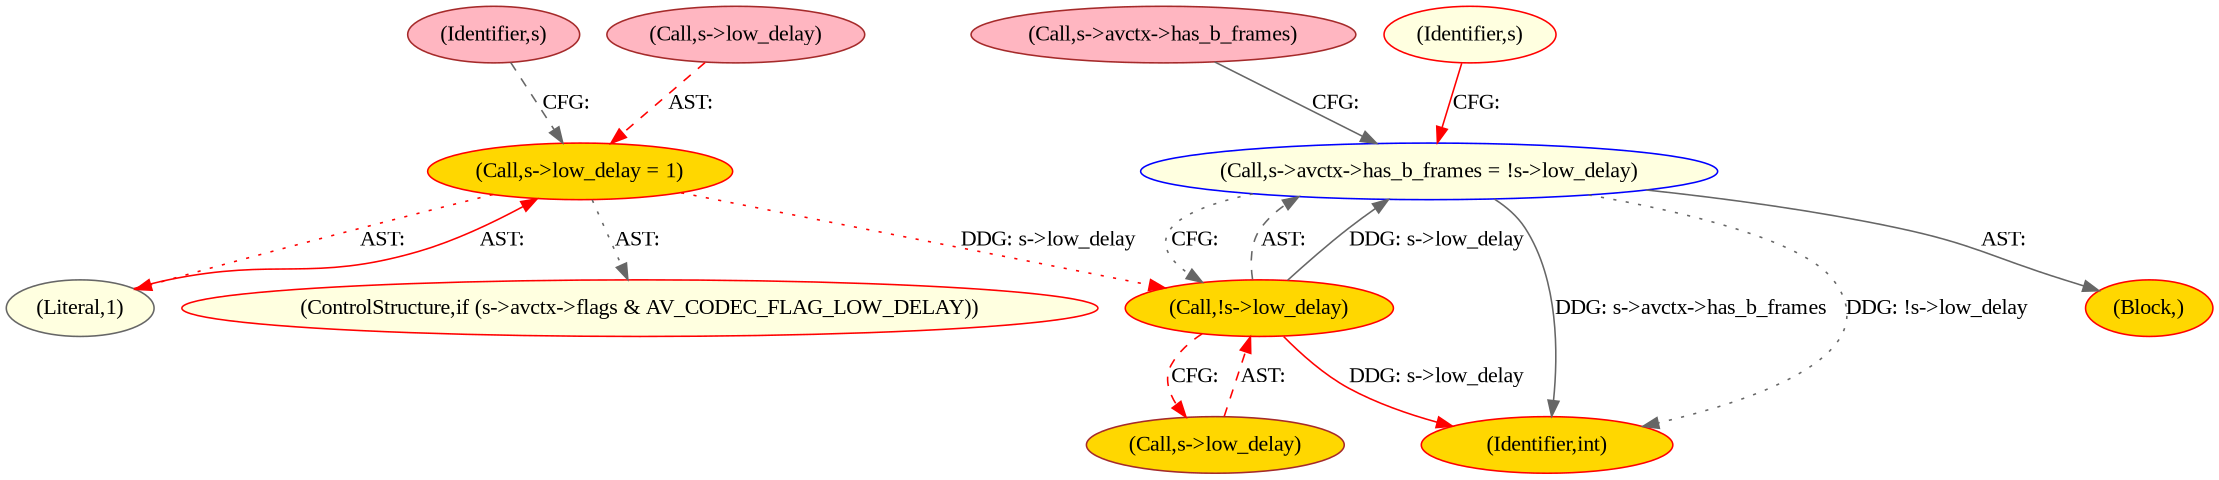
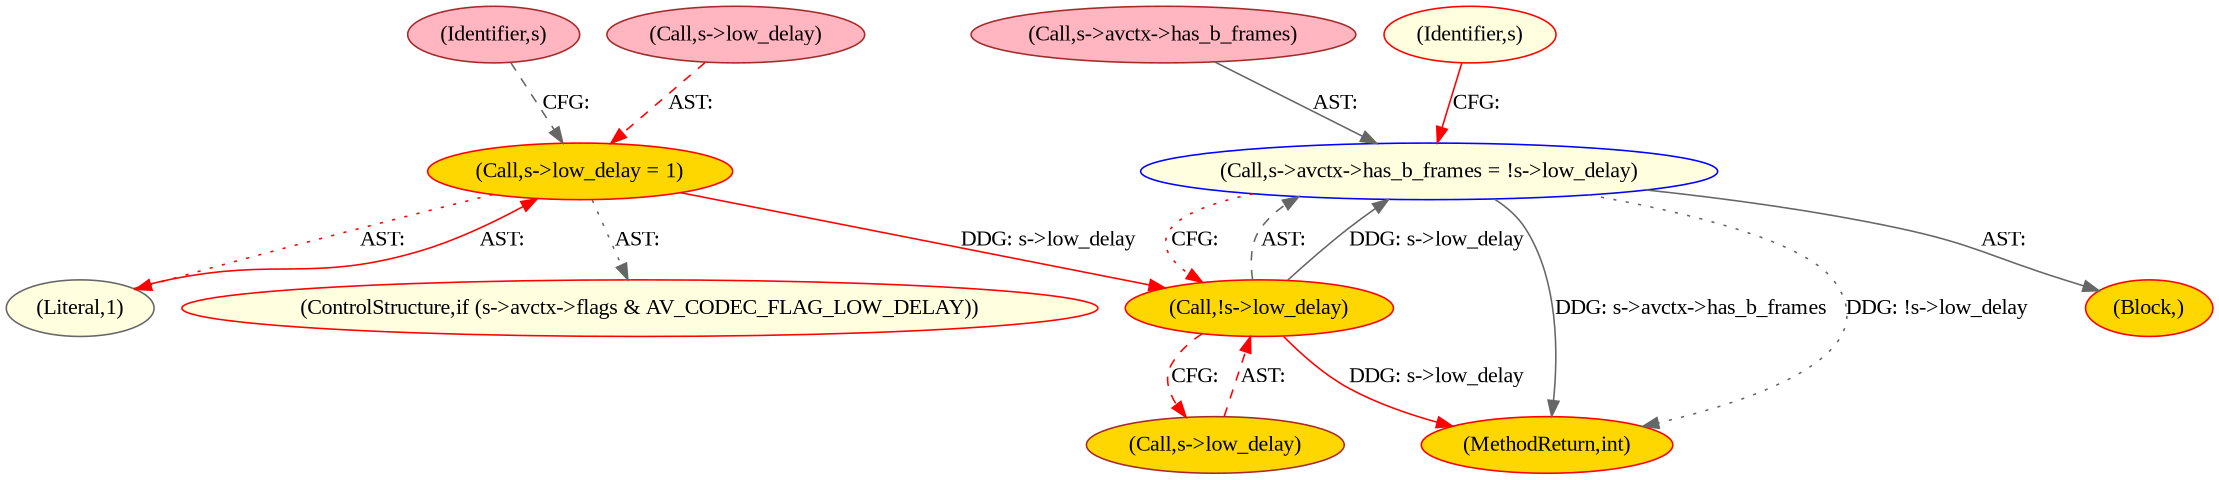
(1339, 103) -> (1339, 103)
(1184, 217) -> (1184, 217)
(915, 239) -> (915, 239)
(1547, 445) -> (1547, 445)
